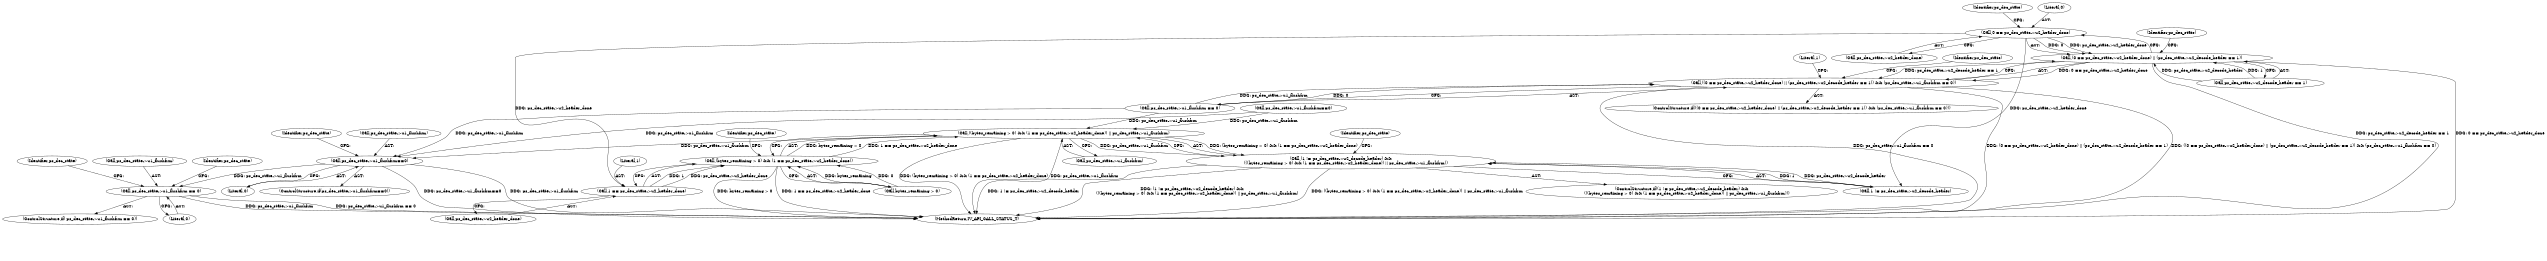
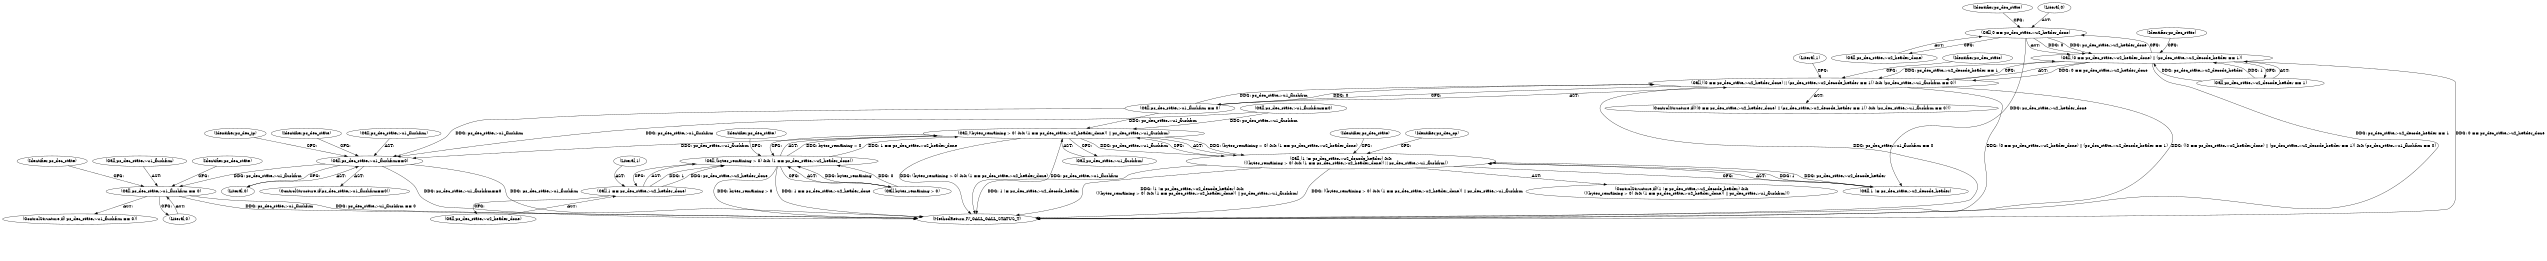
(1133, 39) -> none
none -> (235, 133)
none -> (1437, 133)
(977, 219) -> (977, 219)
